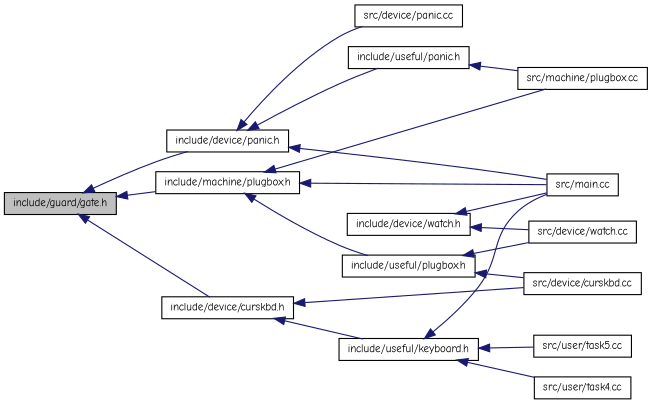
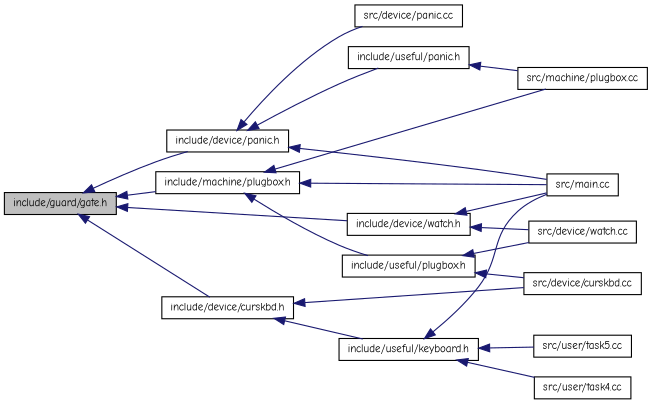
none -> (237, 214)
